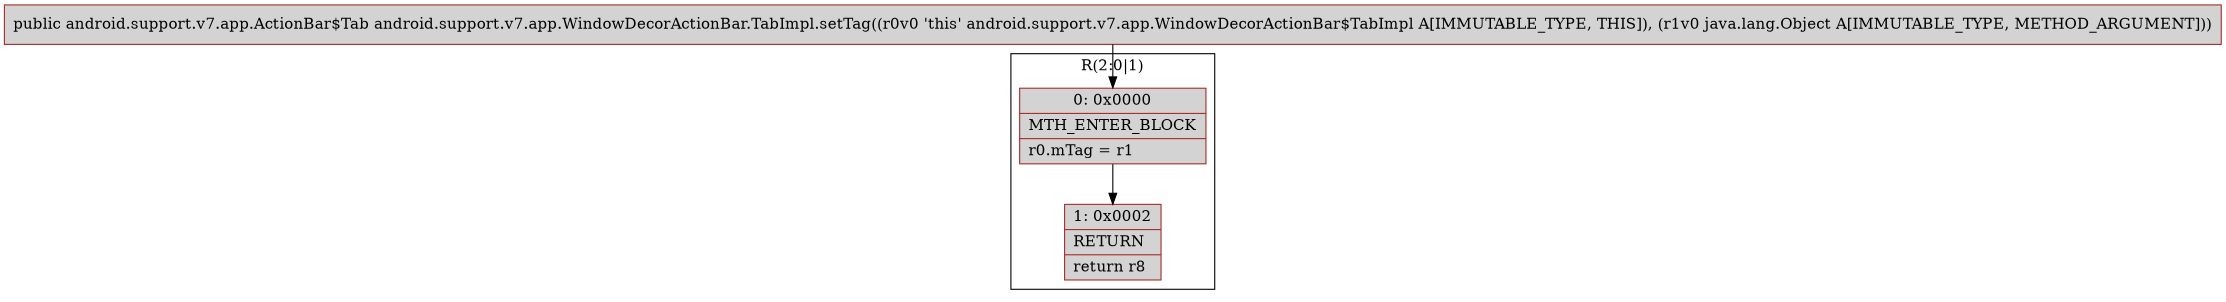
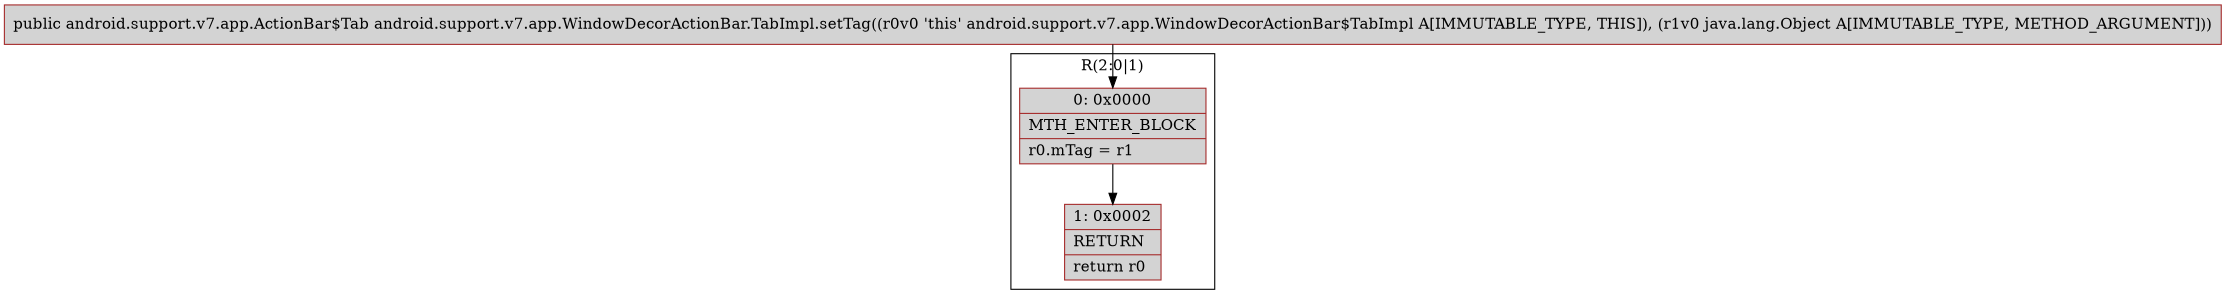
(1110, 267) -> (1110, 267)
